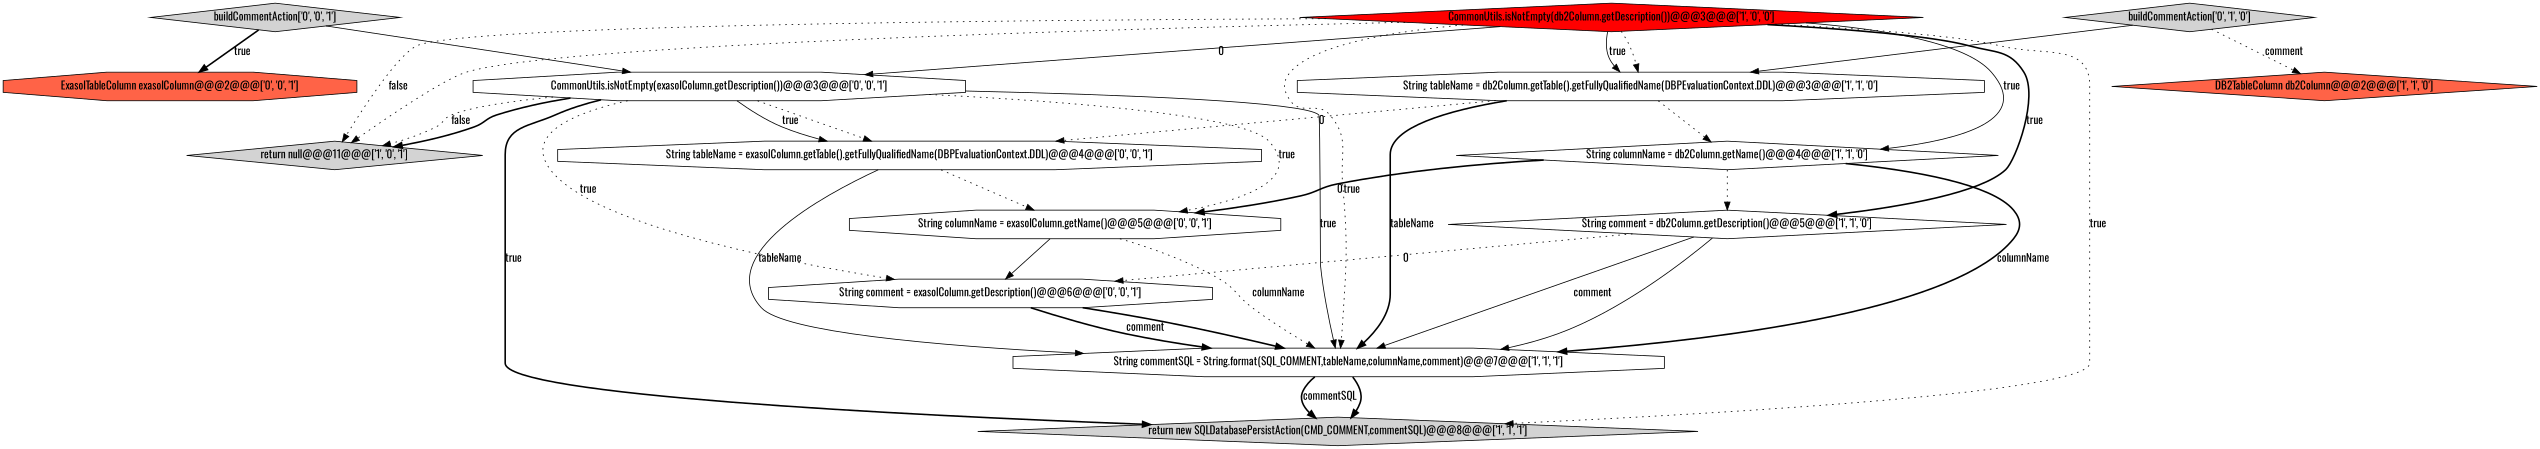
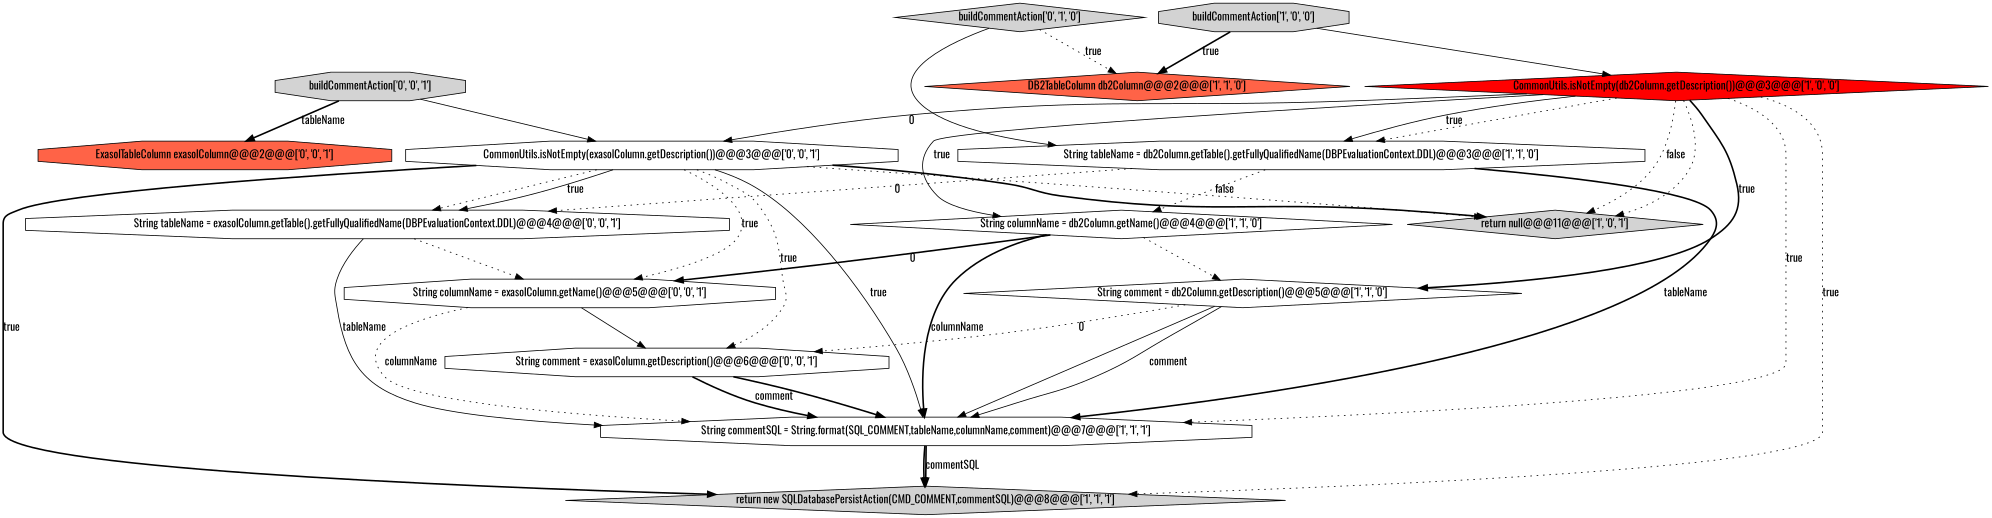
(275, 17) -> (370, 86)
none -> (1254, 17)
(243, 52) -> (323, 121)
(2284, 52) -> (1094, 52)
